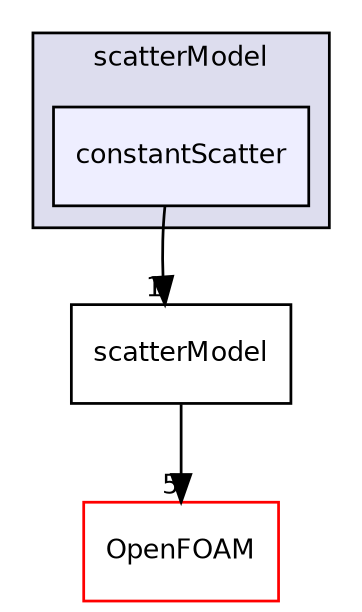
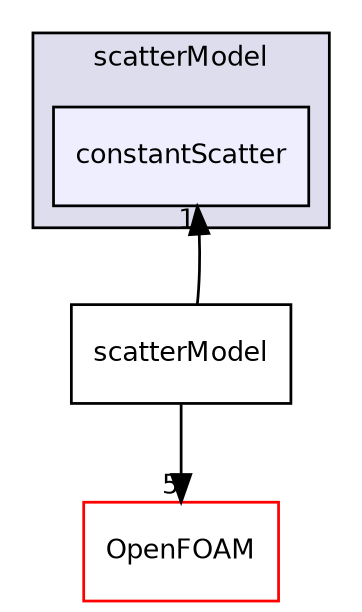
(163, 245) -> (199, 269)
